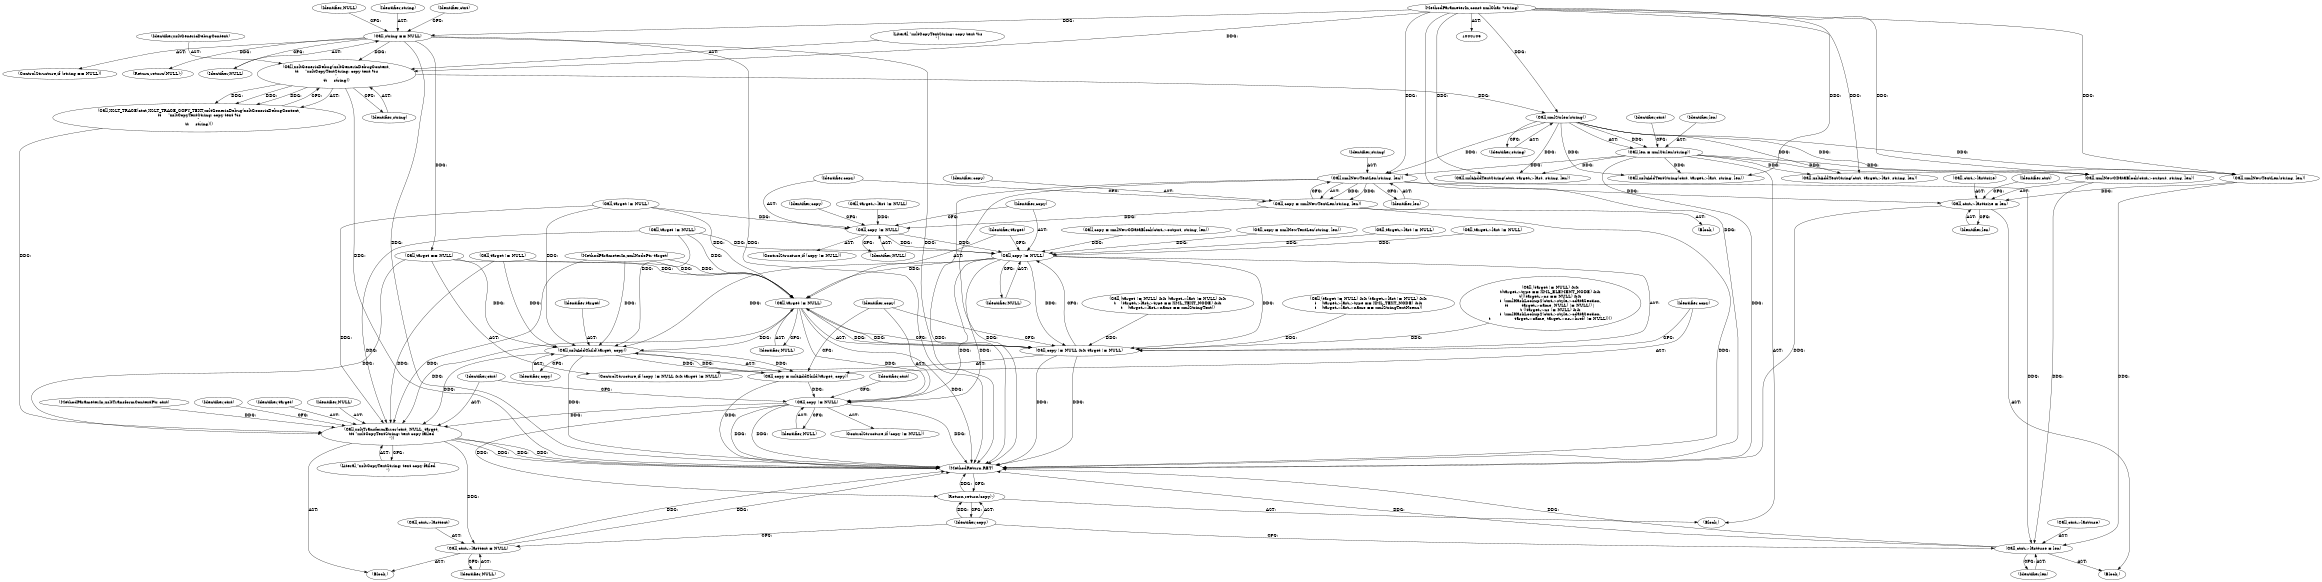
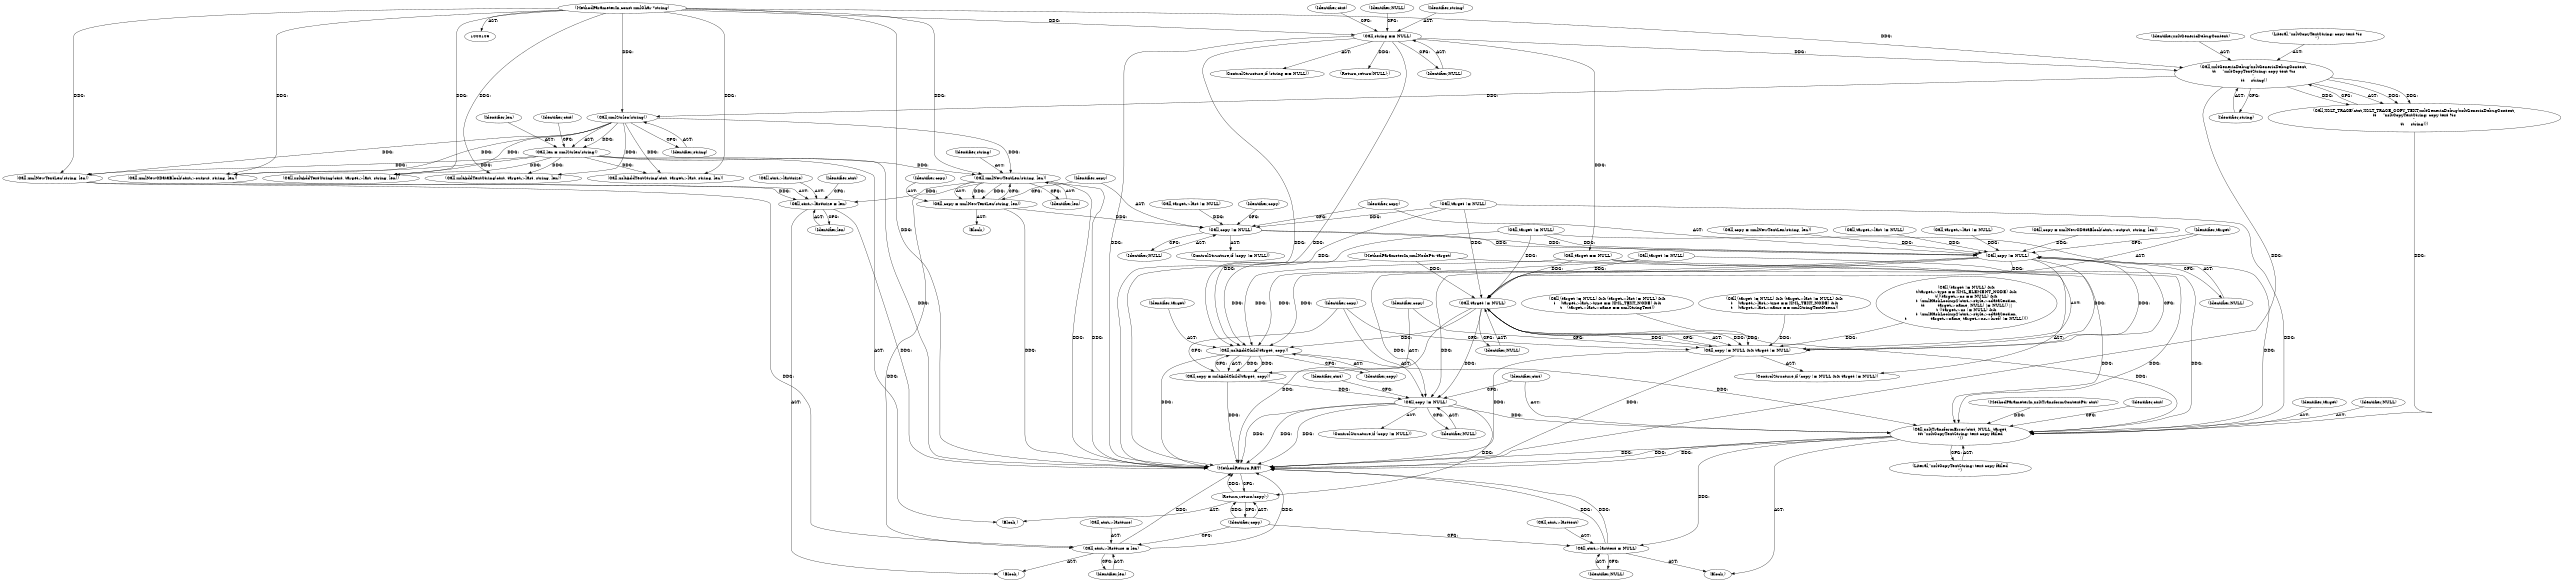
(2053, 350) -> none
(709, 364) -> (1222, 364)
